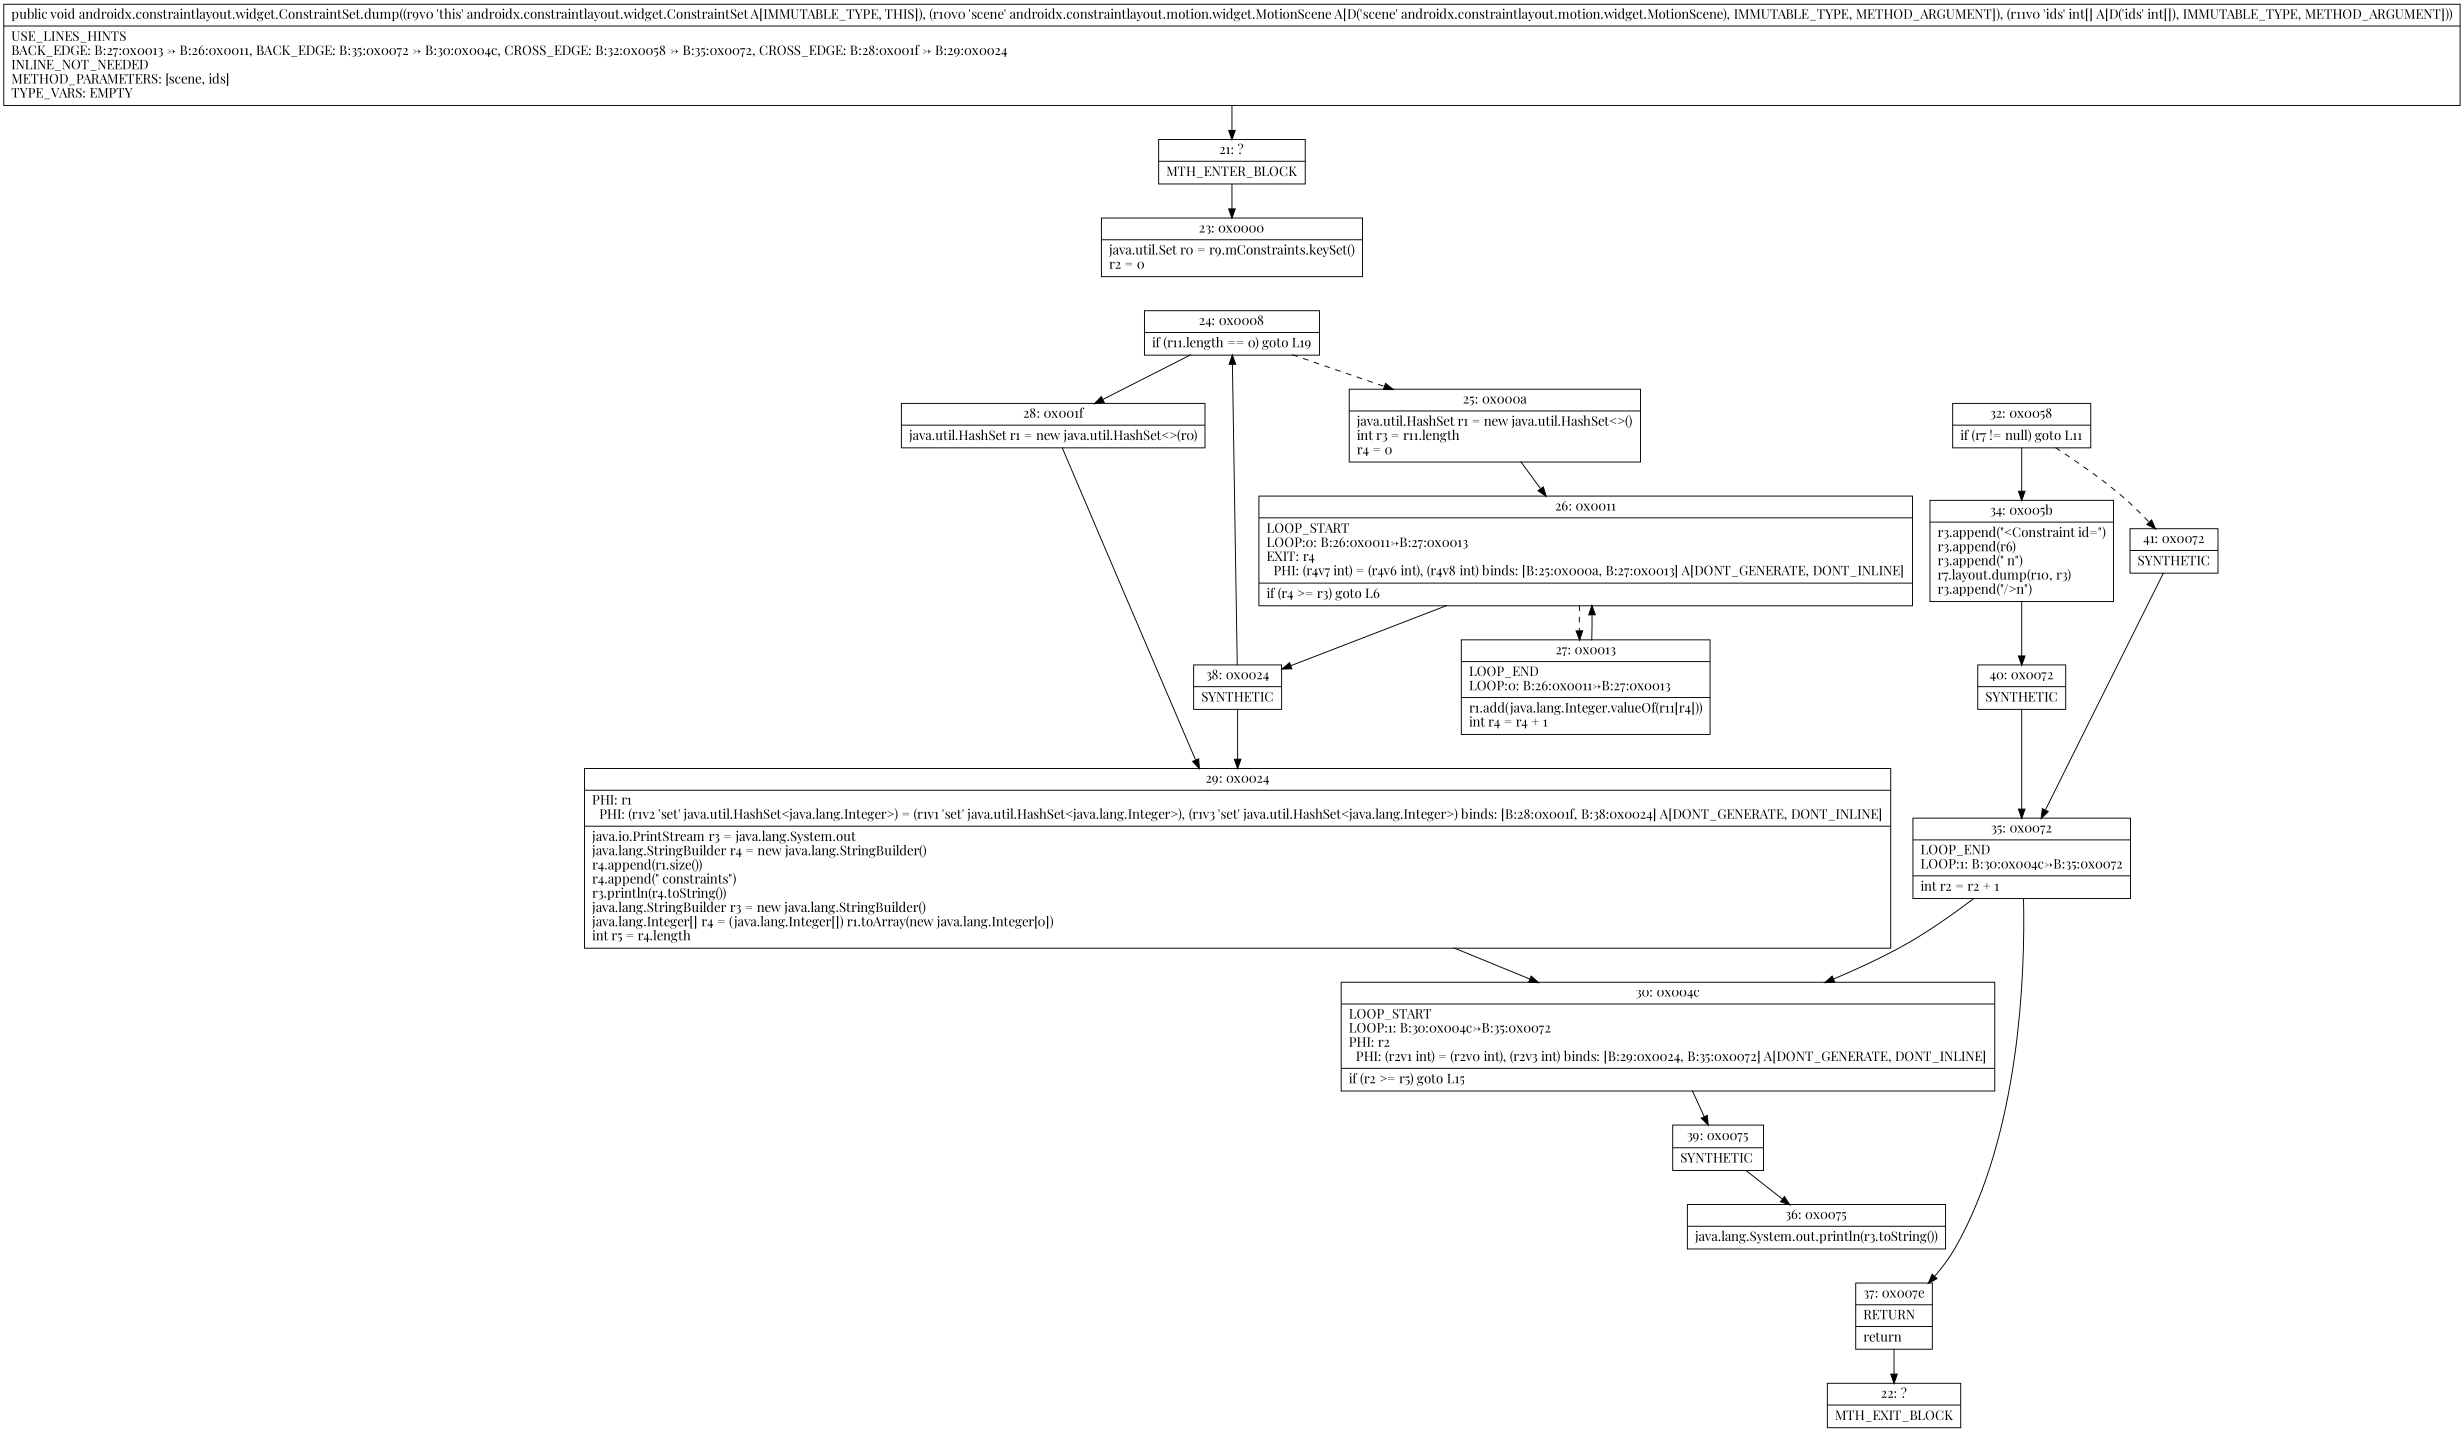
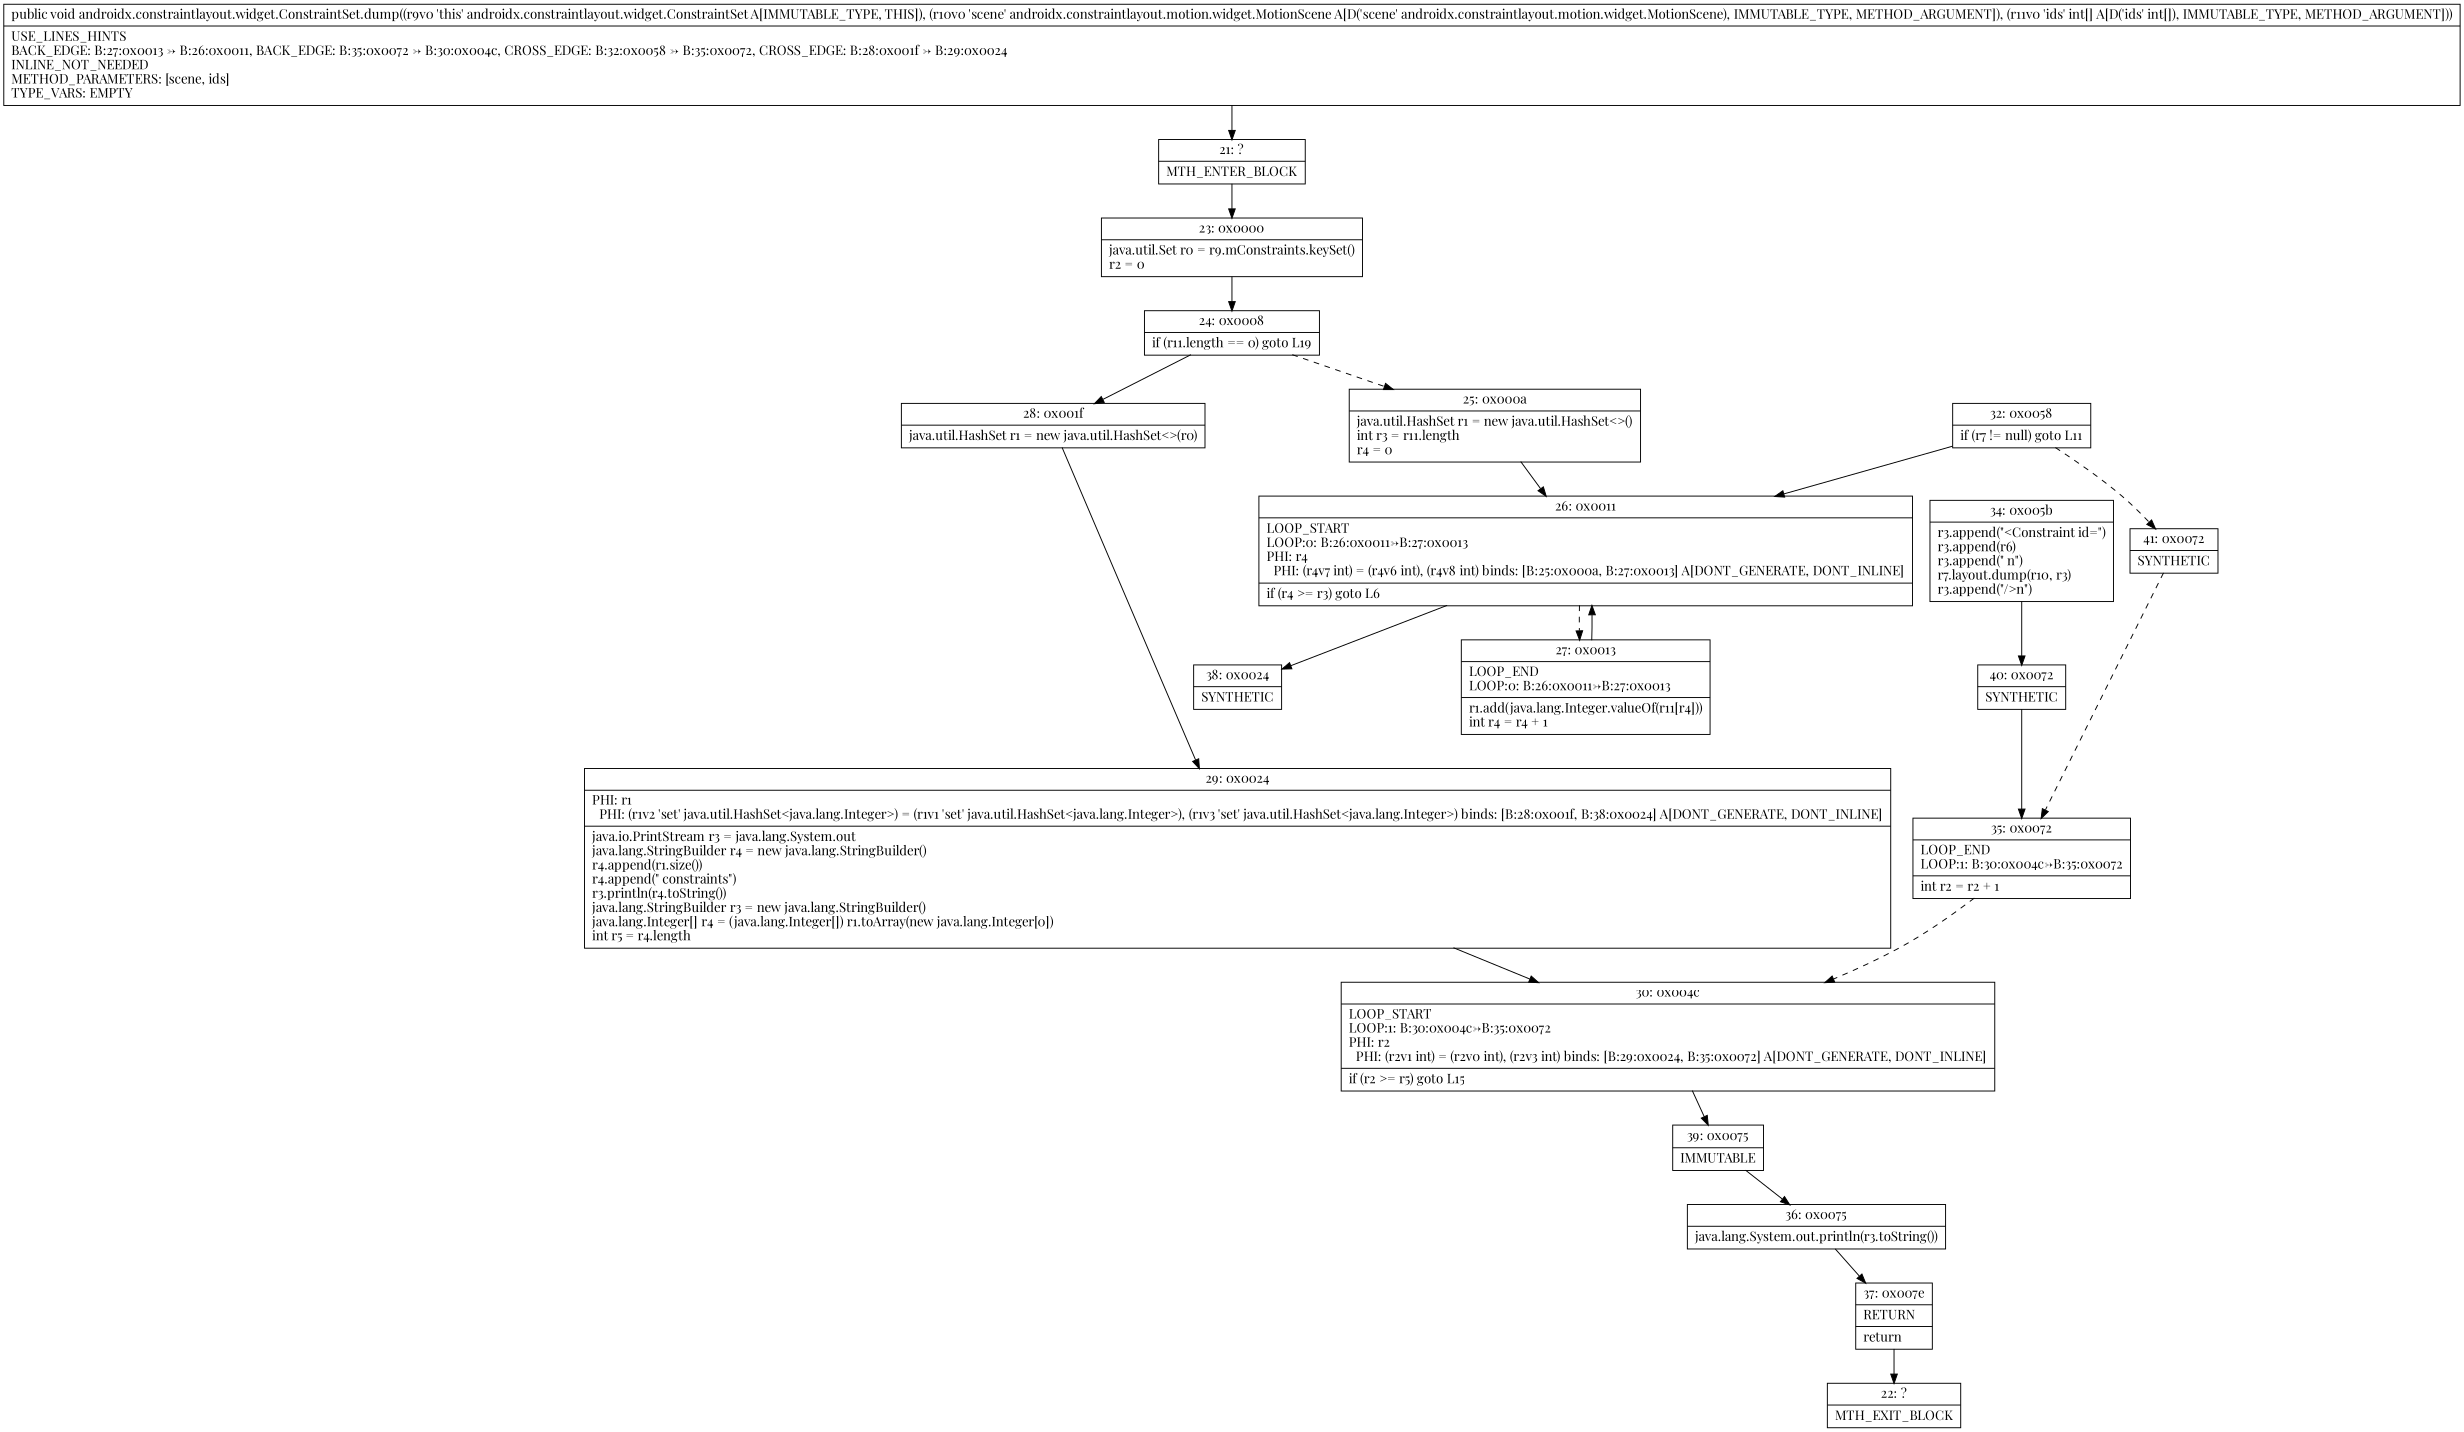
(2022, 469) -> (1868, 470)
(1235, 515) -> (1232, 289)
(1292, 557) -> (1289, 557)
(2104, 691) -> (2104, 691)
(1238, 734) -> none
(1907, 944) -> (1907, 944)
(2008, 1095) -> (1847, 1263)
(1717, 1159) -> (1718, 1159)
